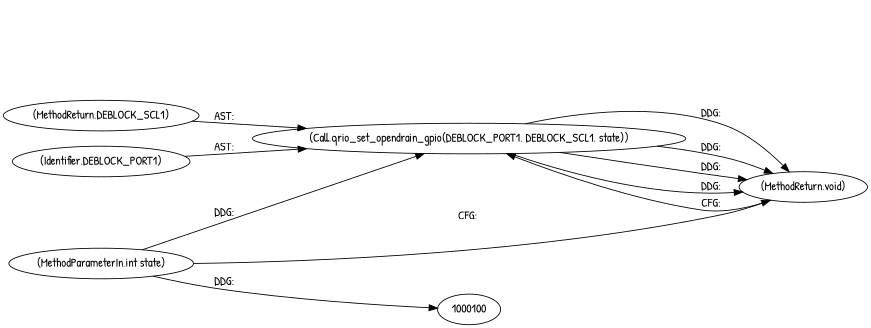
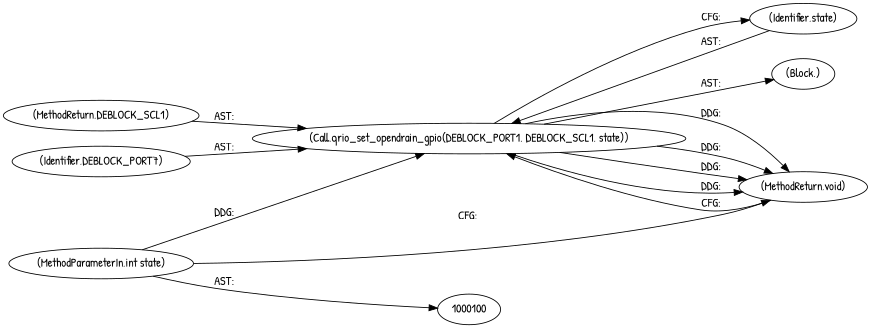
none -> (803, 19)
none -> (803, 74)
(101, 162) -> (101, 162)
(226, 282) -> (226, 282)
